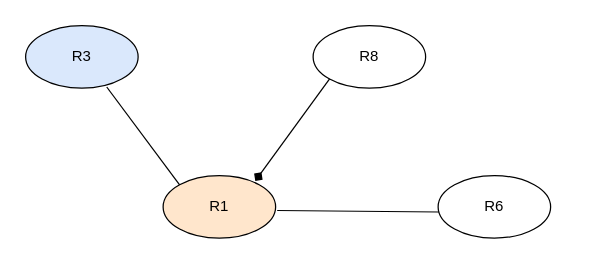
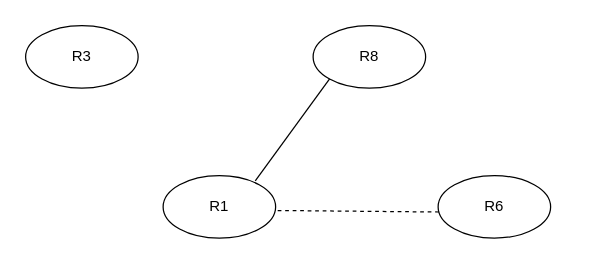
(82, 57) -> (82, 57)
(143, 136) -> none
(262, 172) -> (259, 176)
(219, 207) -> (219, 207)
(358, 211) -> (358, 211)
